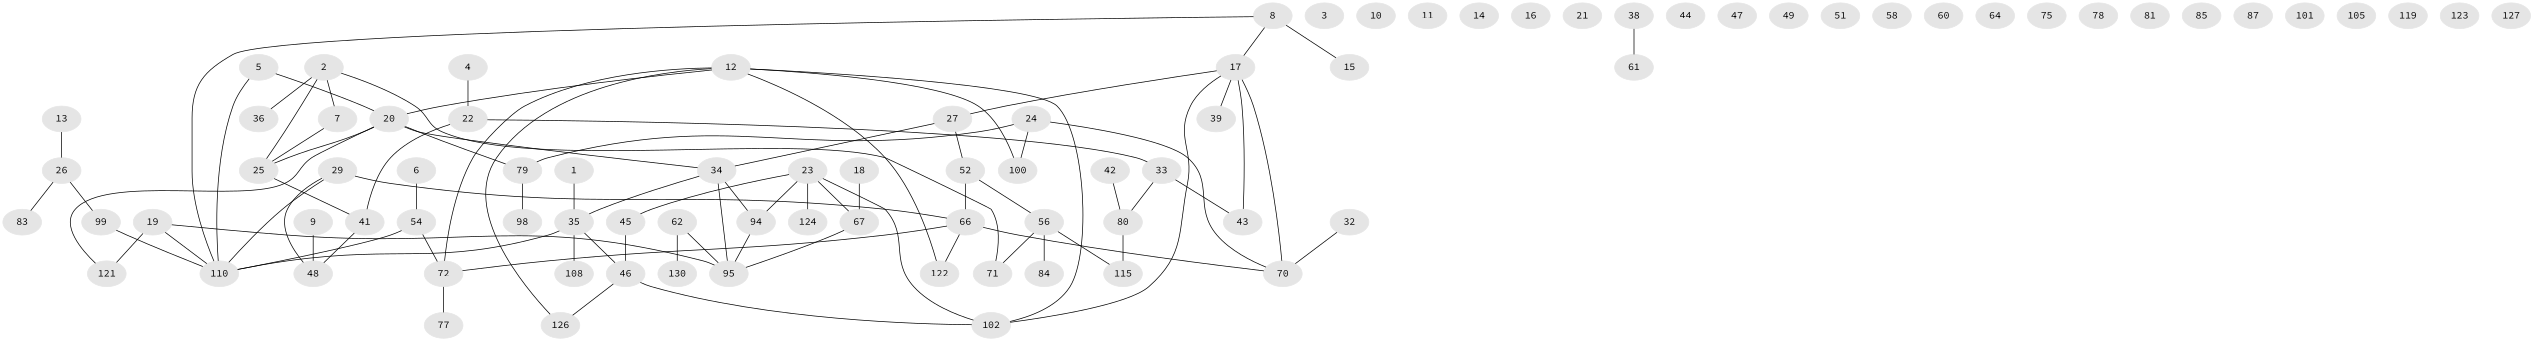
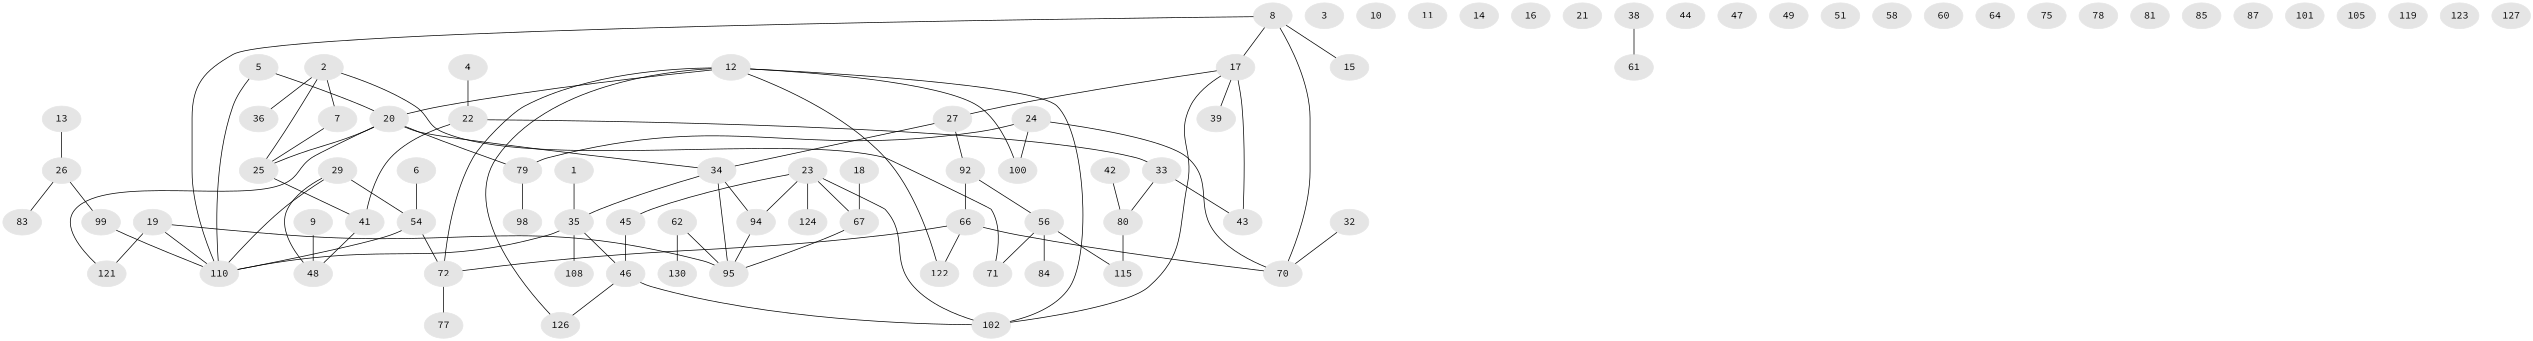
(1269, 169) -> (1310, 143)
(965, 171) -> (965, 171)
(651, 199) -> (377, 196)
